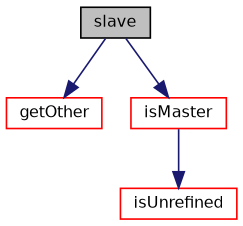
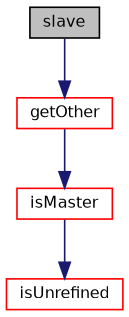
(142, 61) -> (65, 150)
